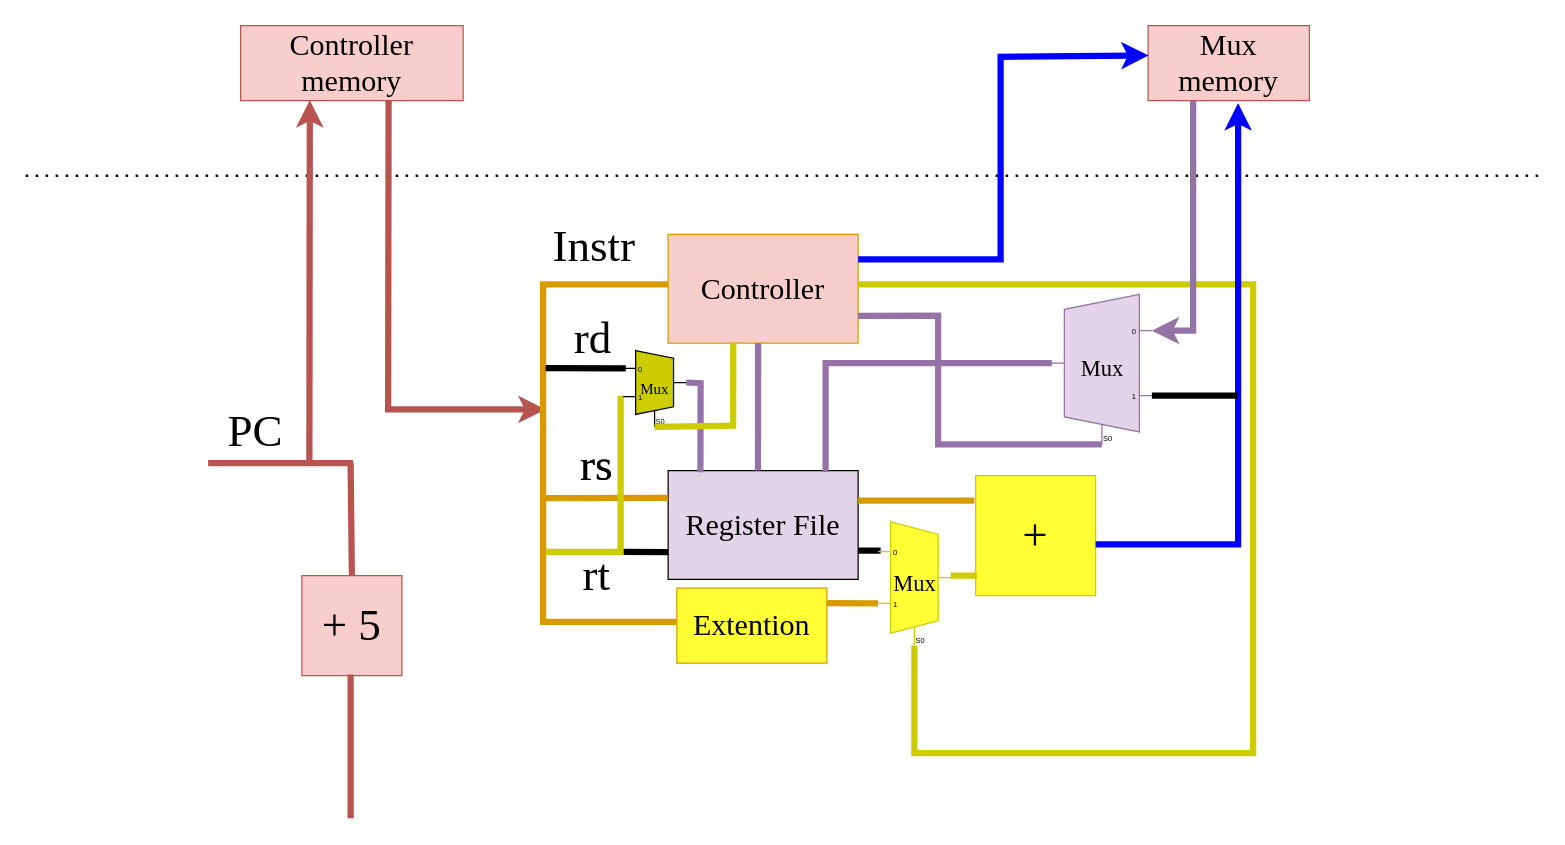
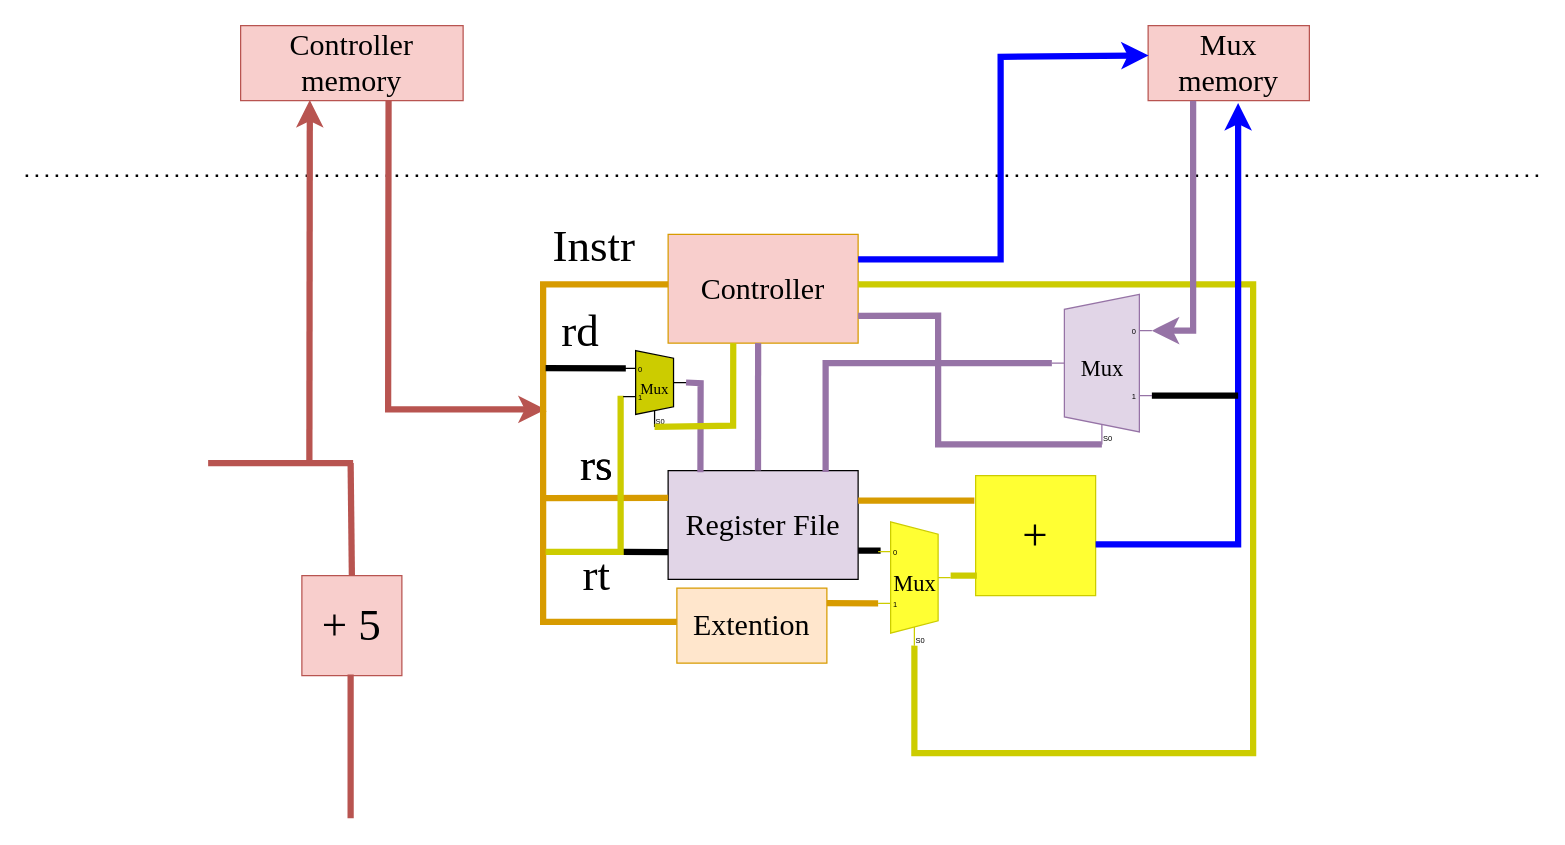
(593, 338) -> (581, 332)
(256, 432) -> none
(752, 626) -> (752, 626)
